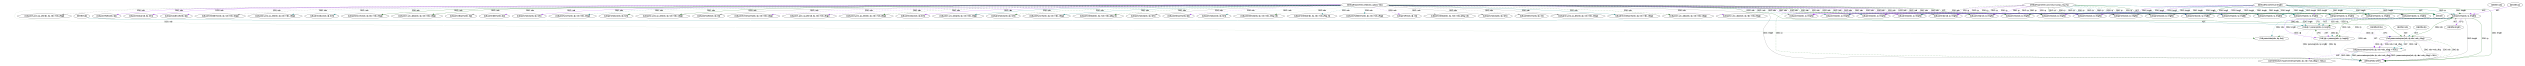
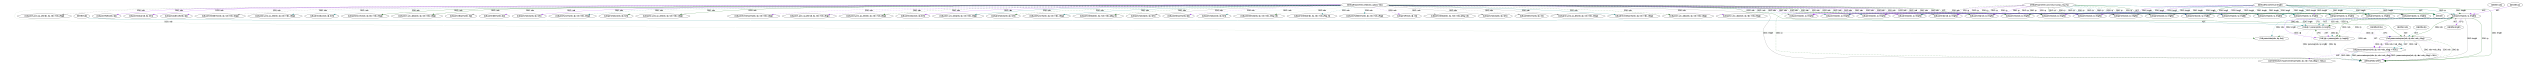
(709, 16) -> none
